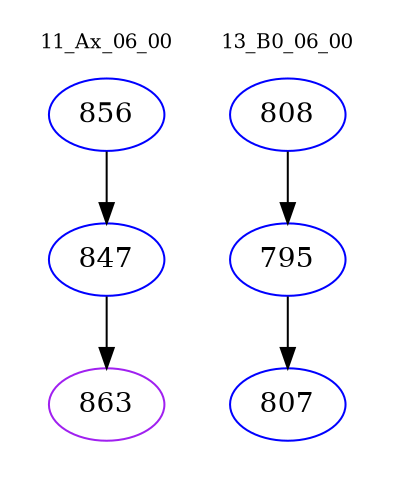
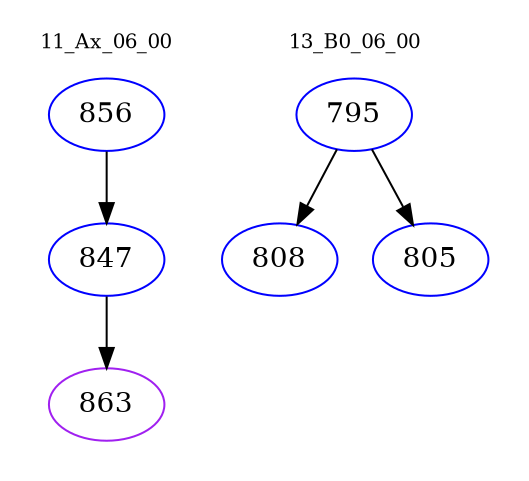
(288, 177) -> (322, 178)
(288, 405) -> (431, 260)
